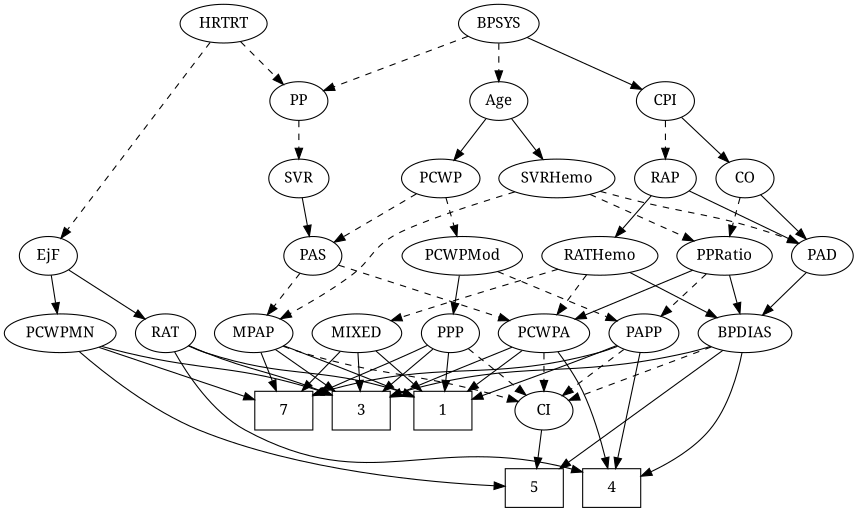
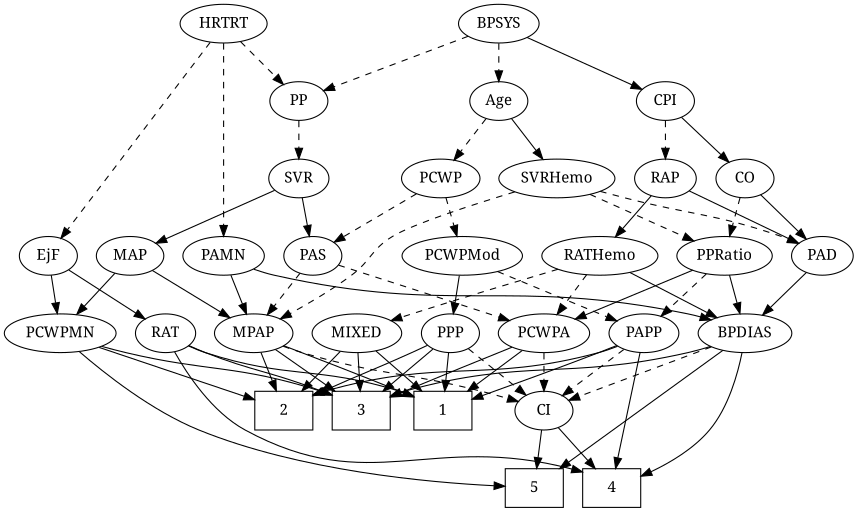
(473, 135) -> (473, 135)
none -> (130, 256)
none -> (224, 256)
(587, 402) -> (573, 444)
(284, 411) -> (284, 411)
